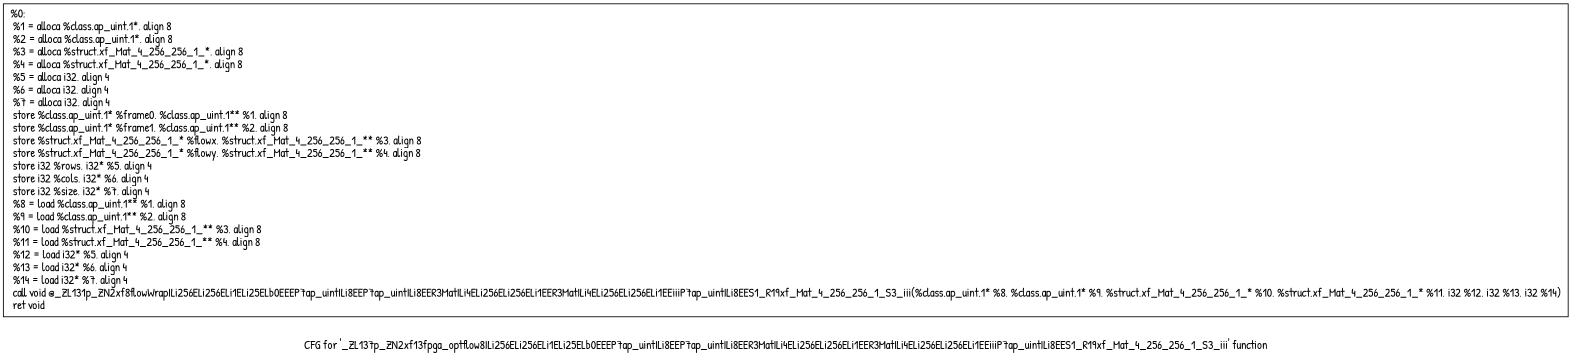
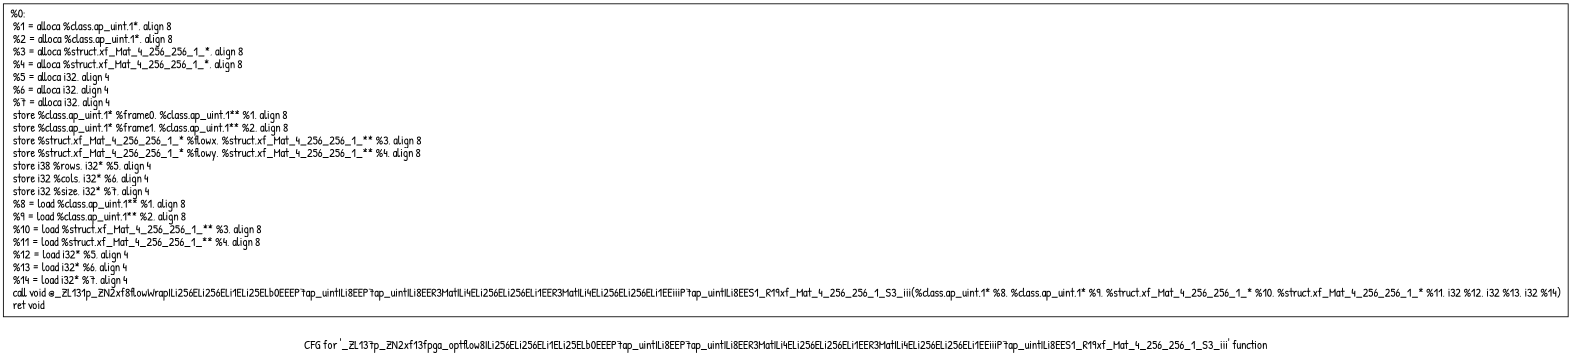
(81, 166) -> (81, 166)
